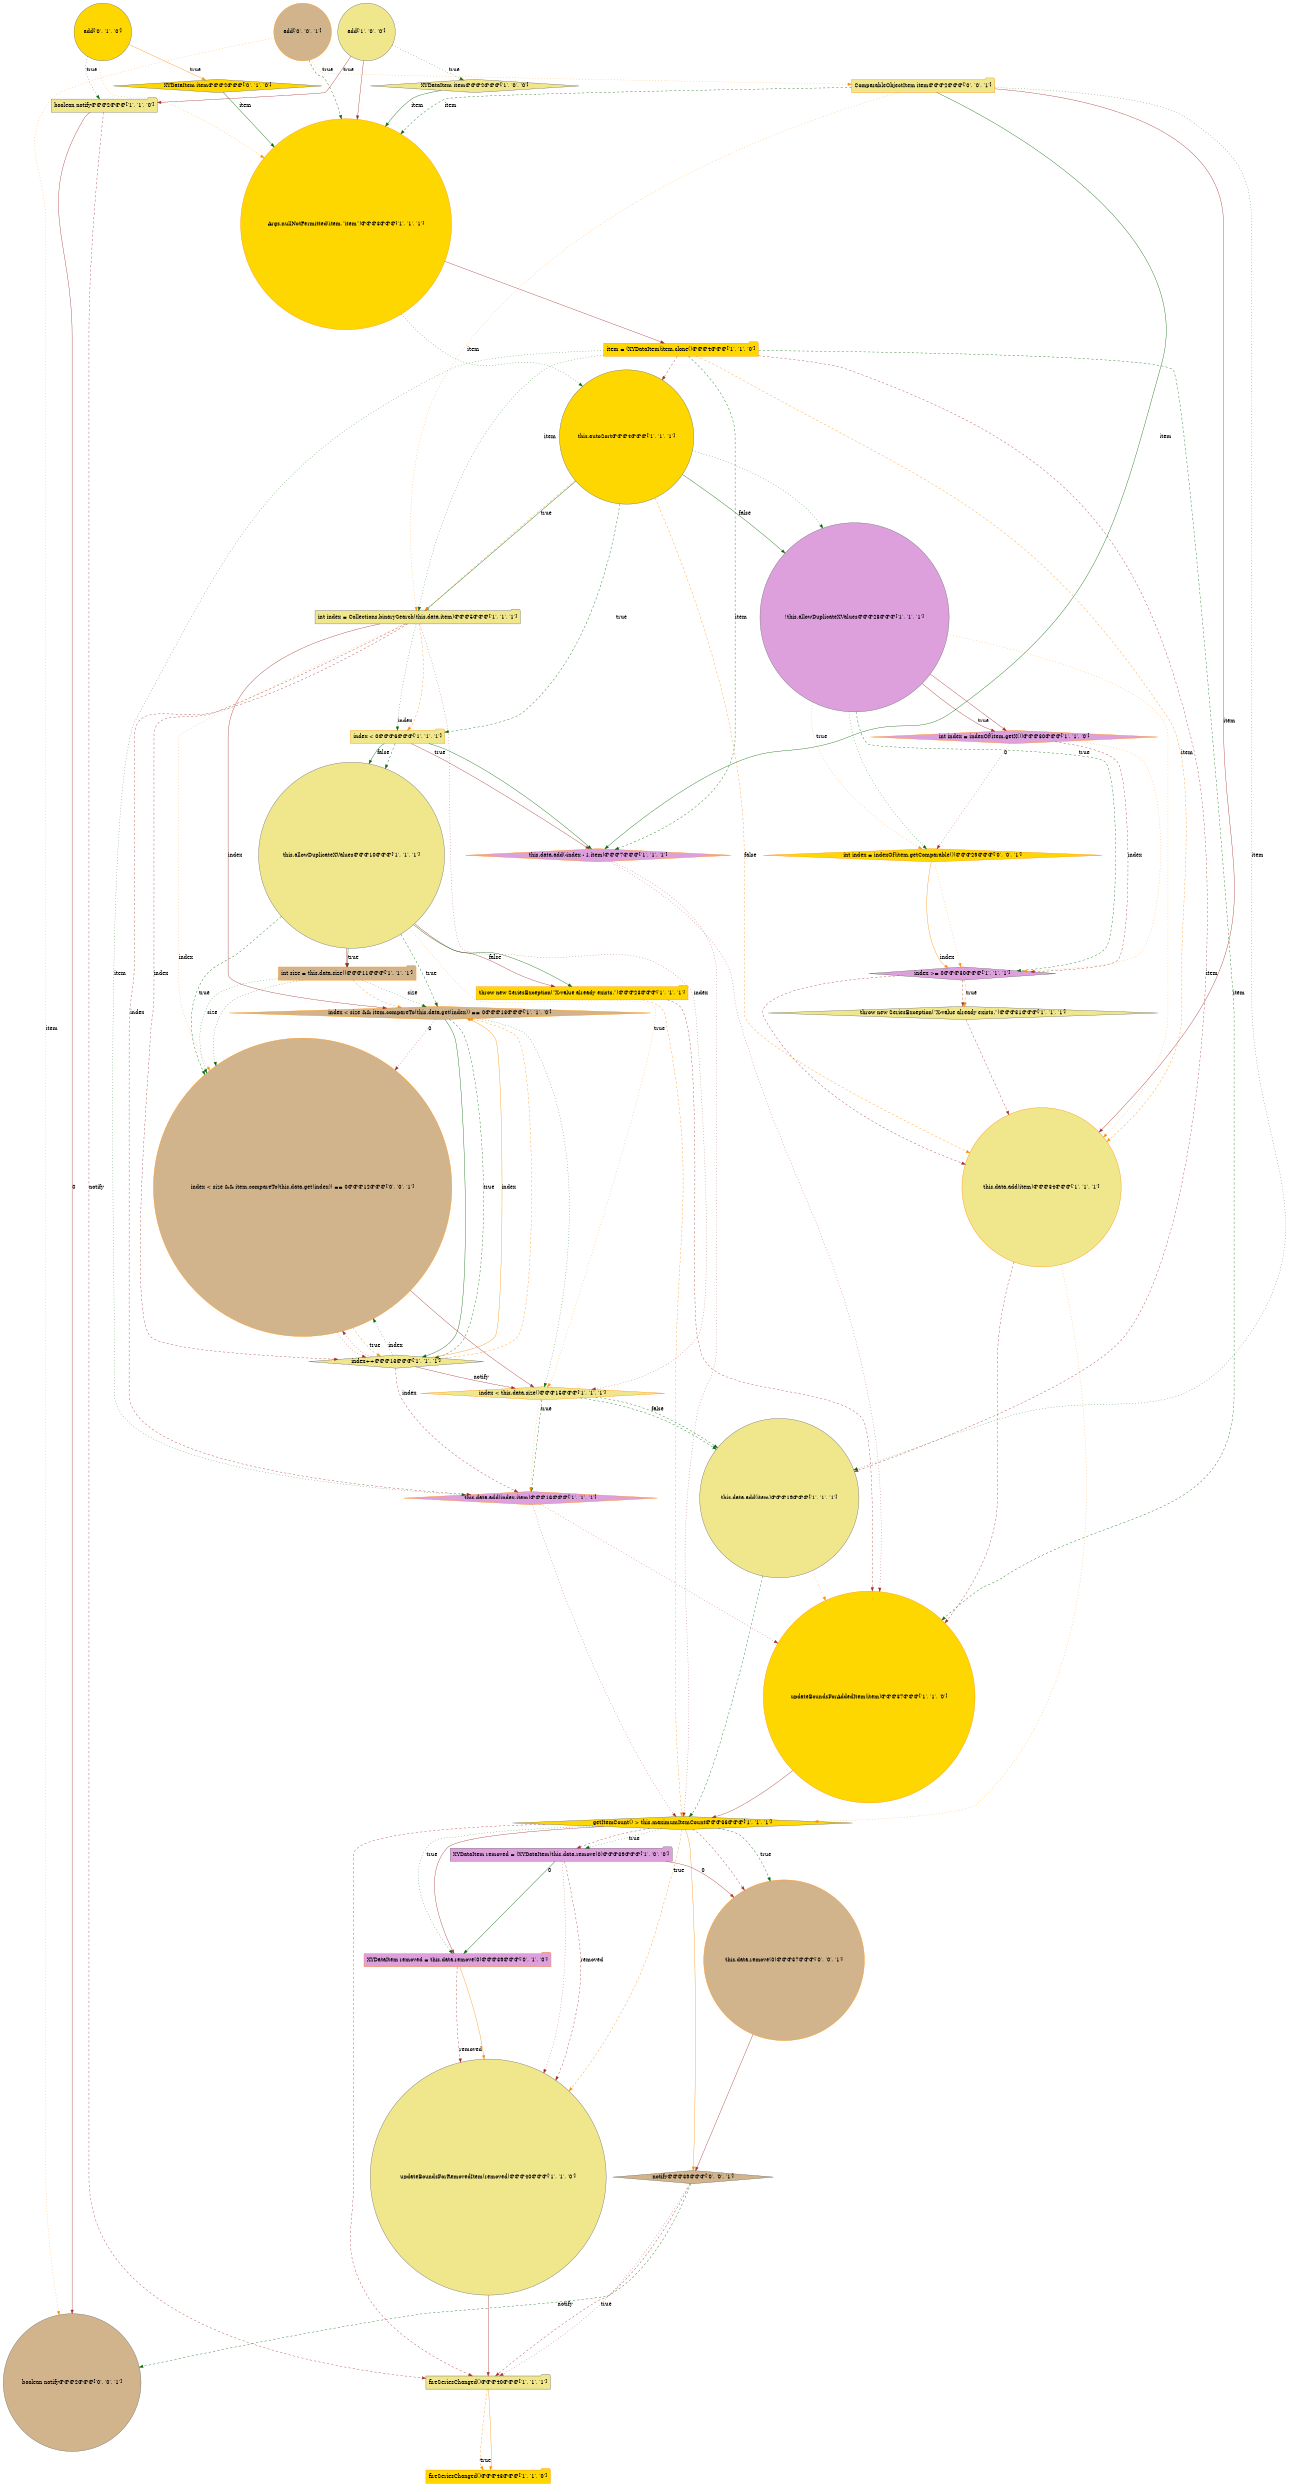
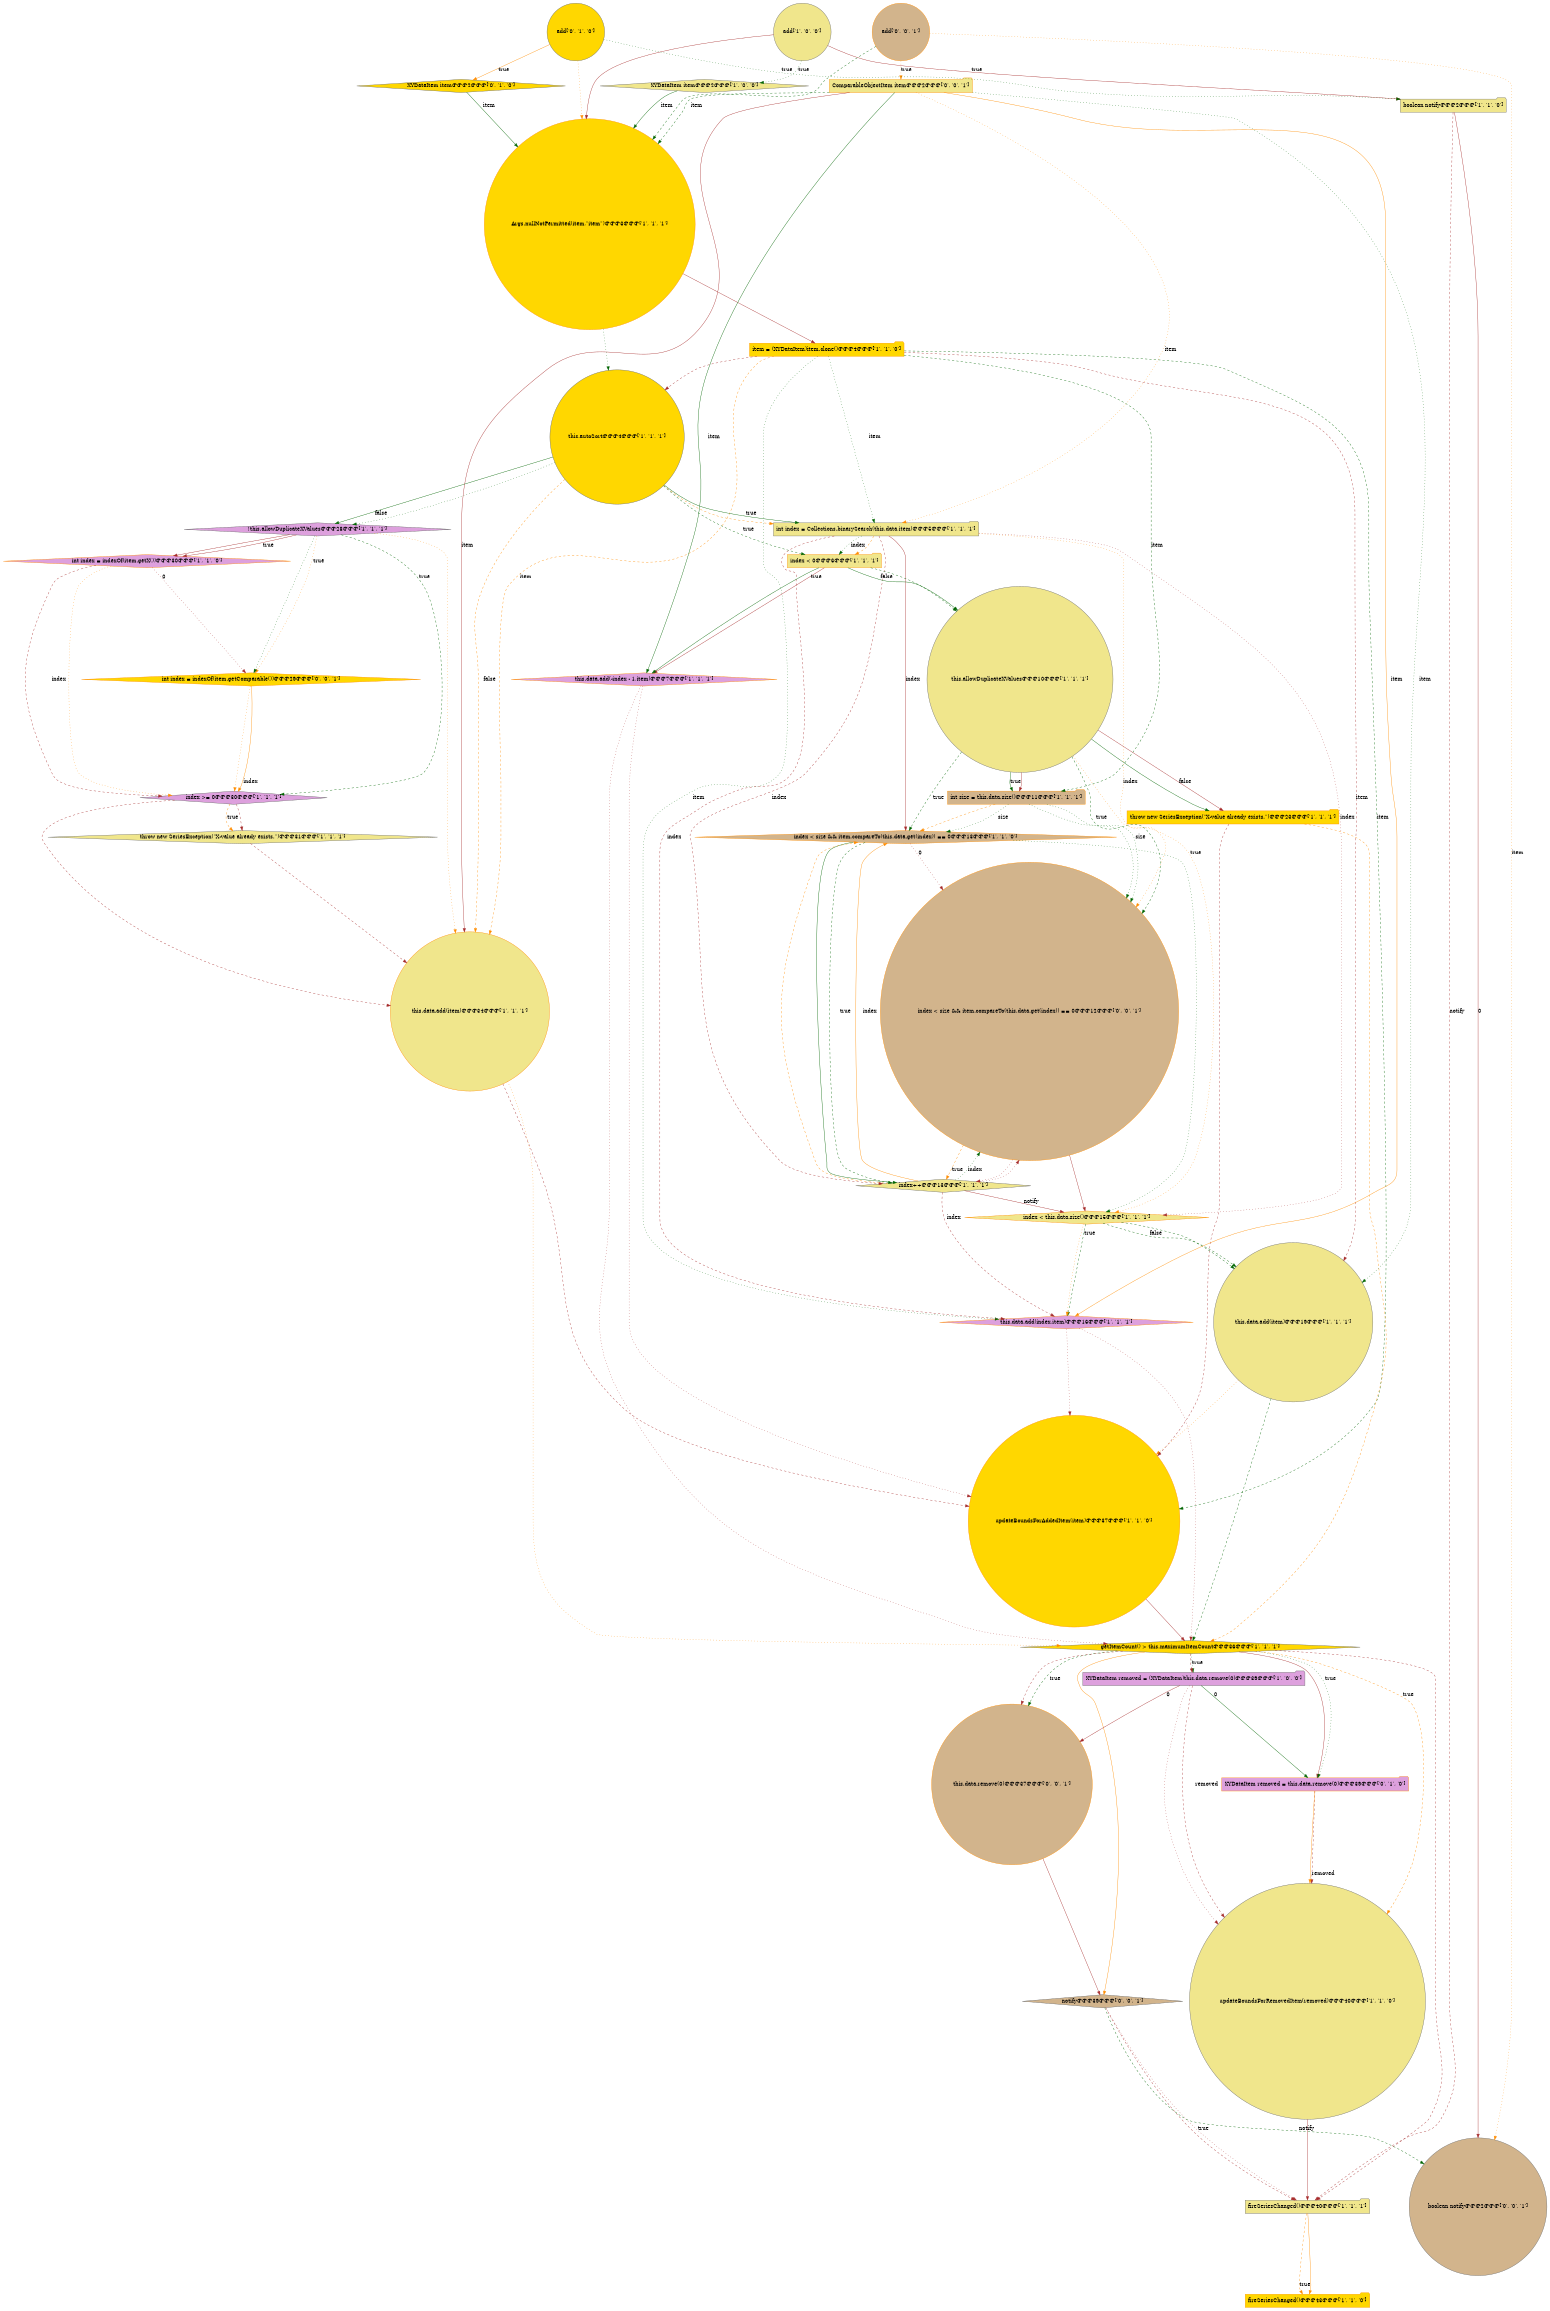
(855, 617) -> (318, 529)
(735, 625) -> (1151, 502)
none -> (1386, 625)
